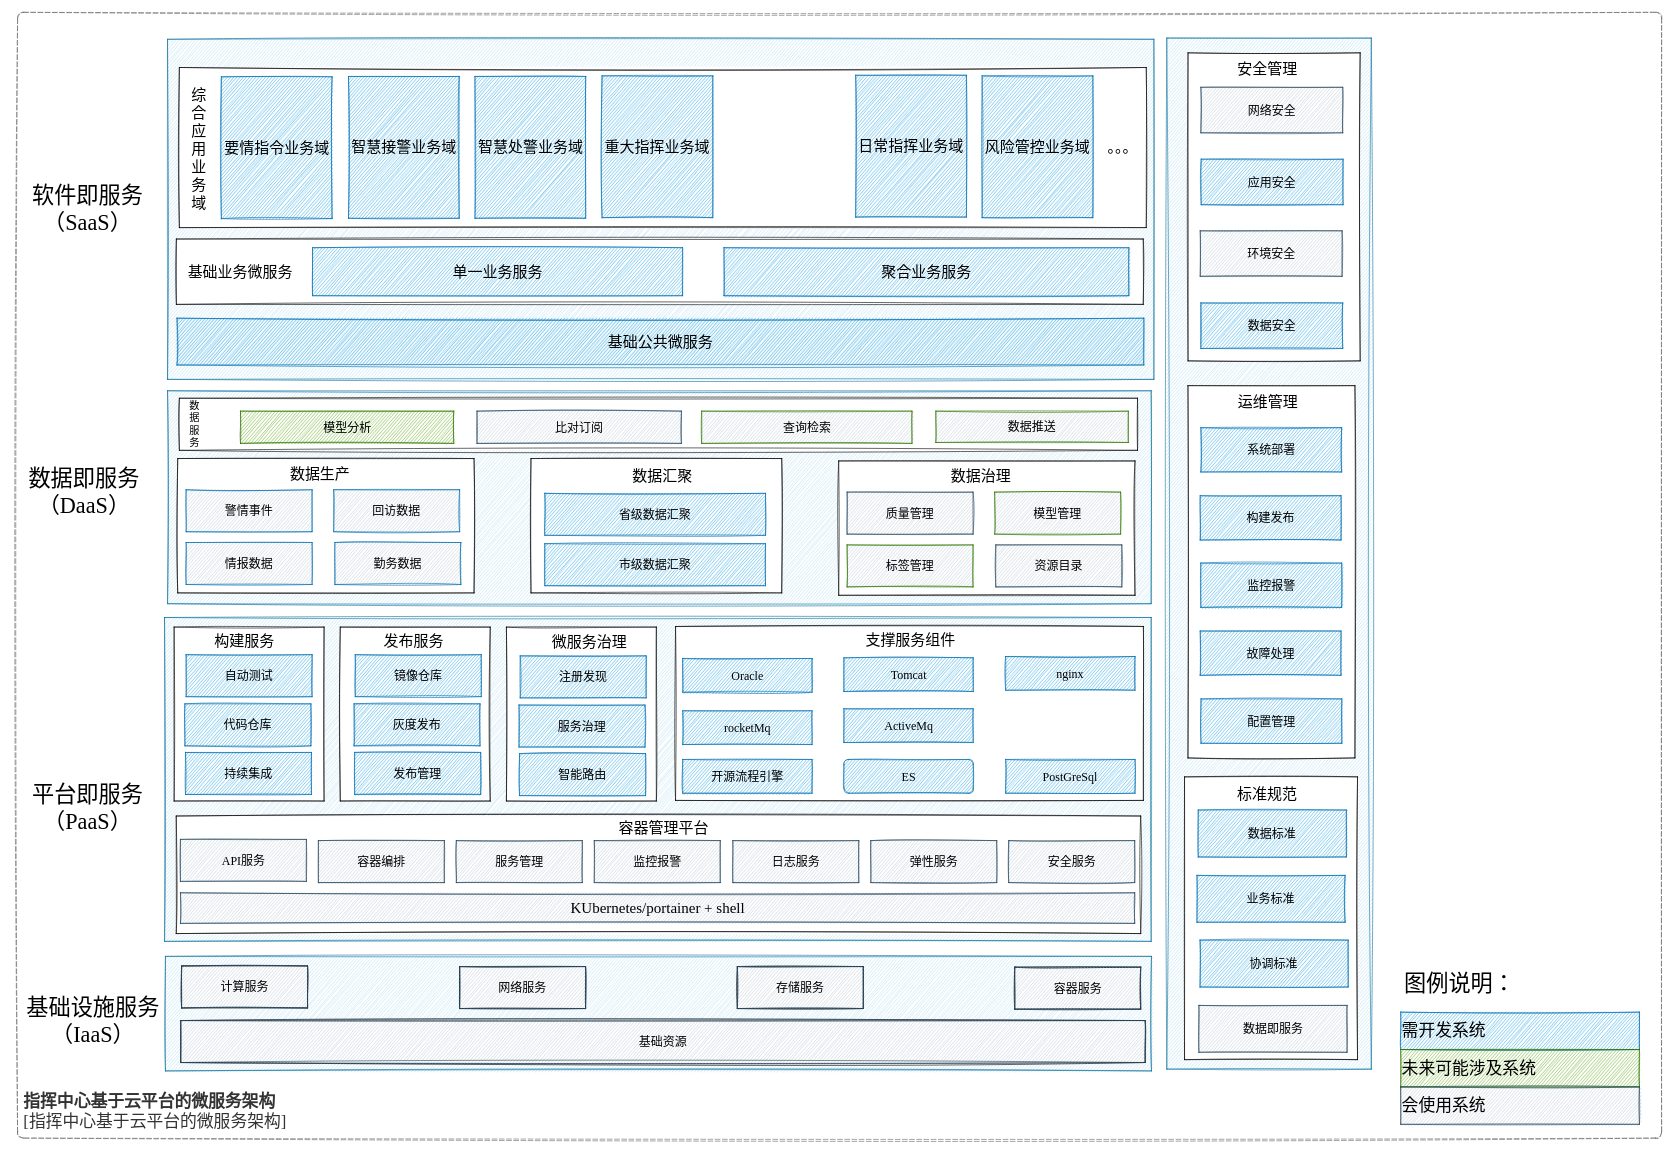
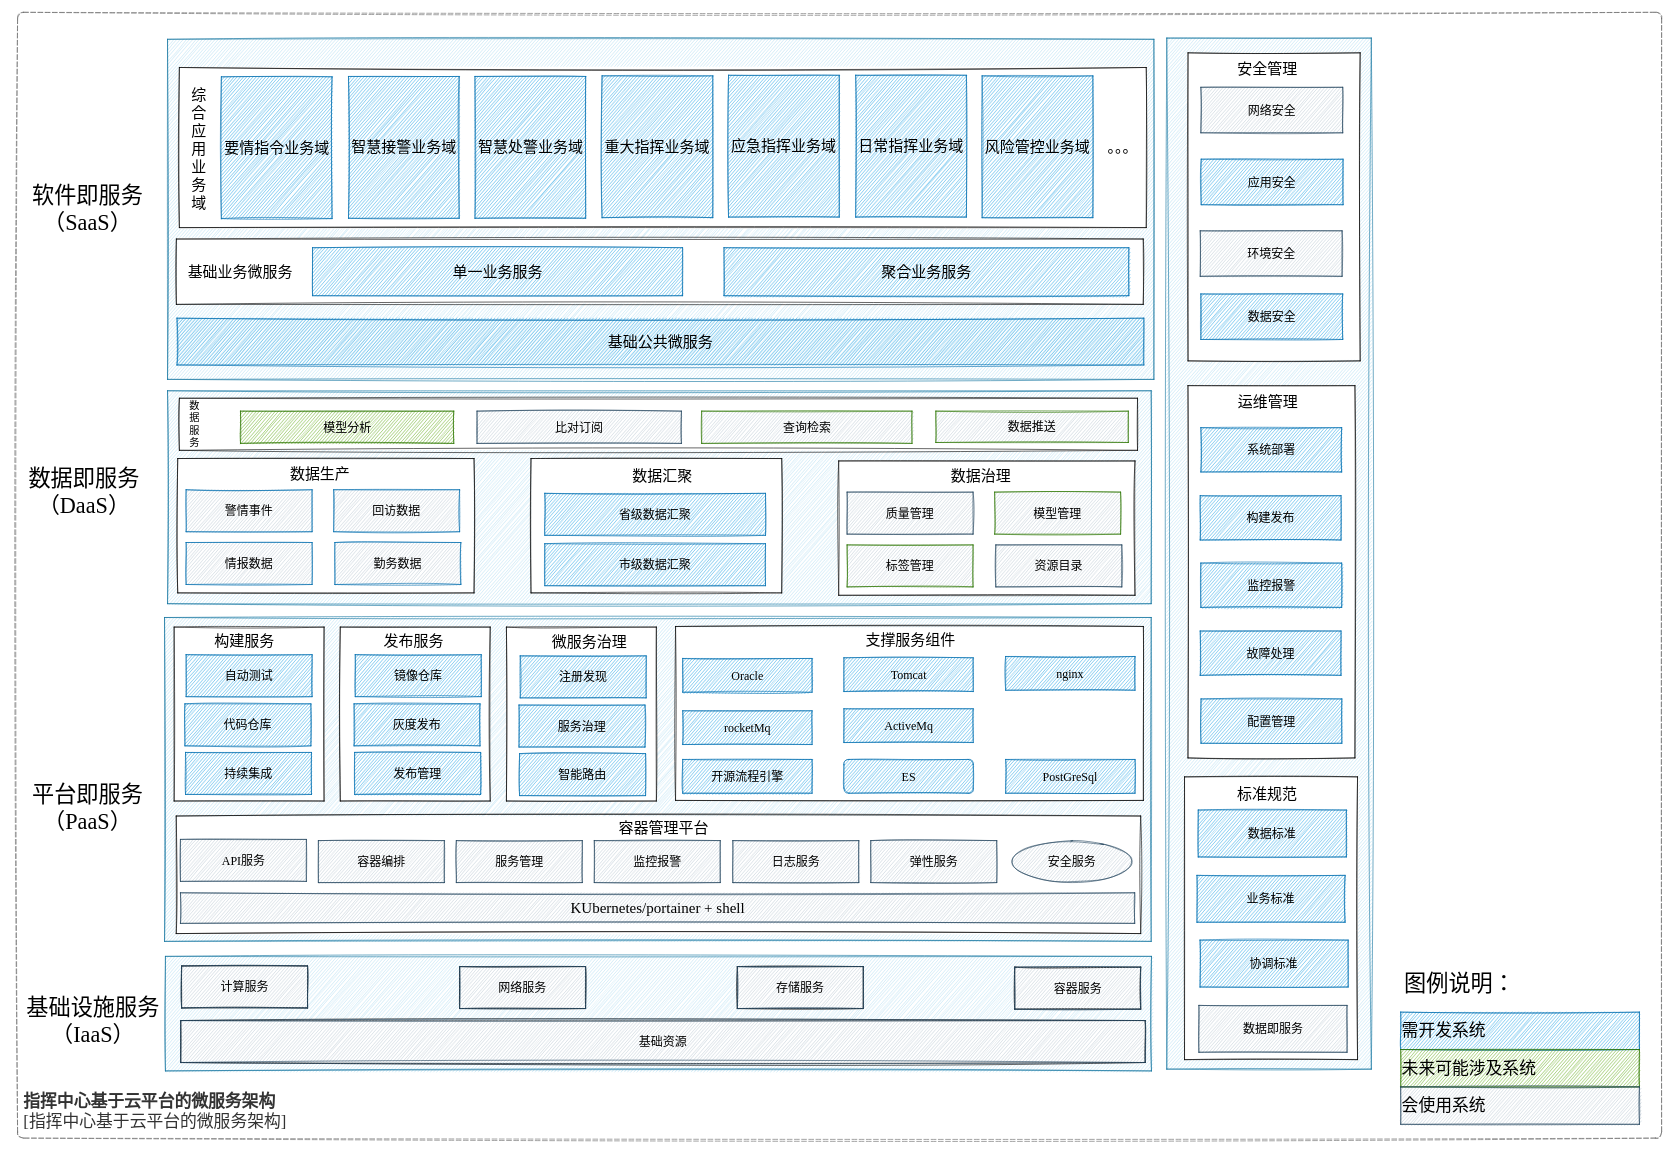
none -> (784, 146)
(1272, 326) -> (1272, 317)
(1072, 862) -> (1072, 862)
